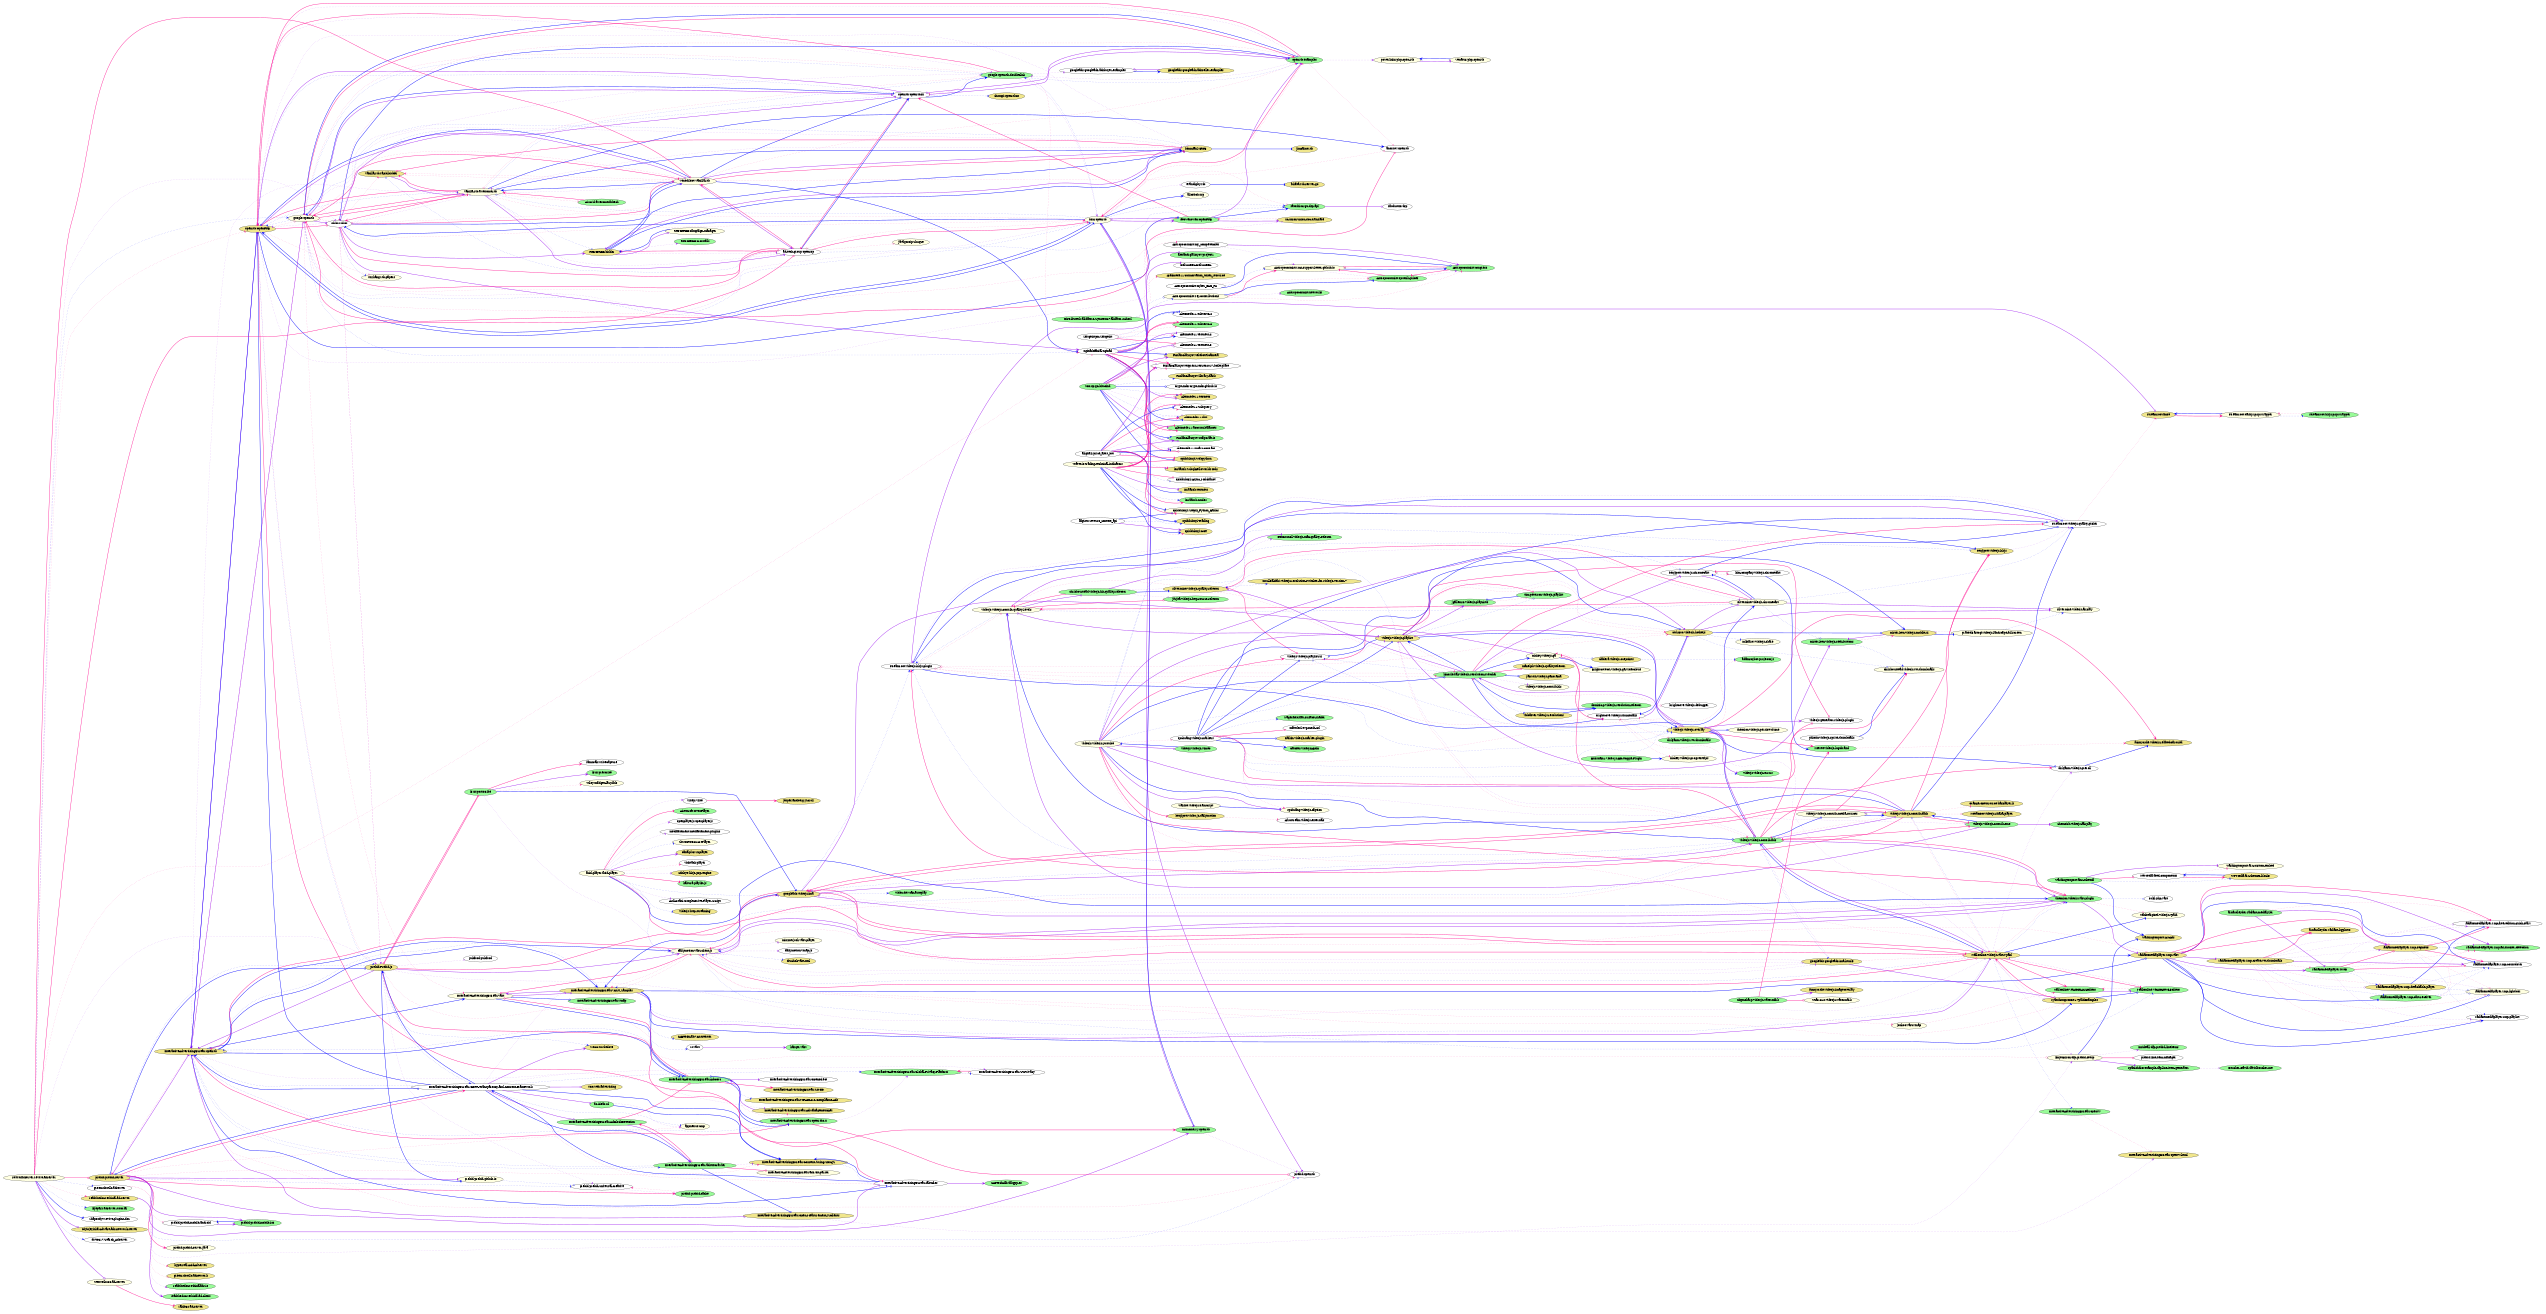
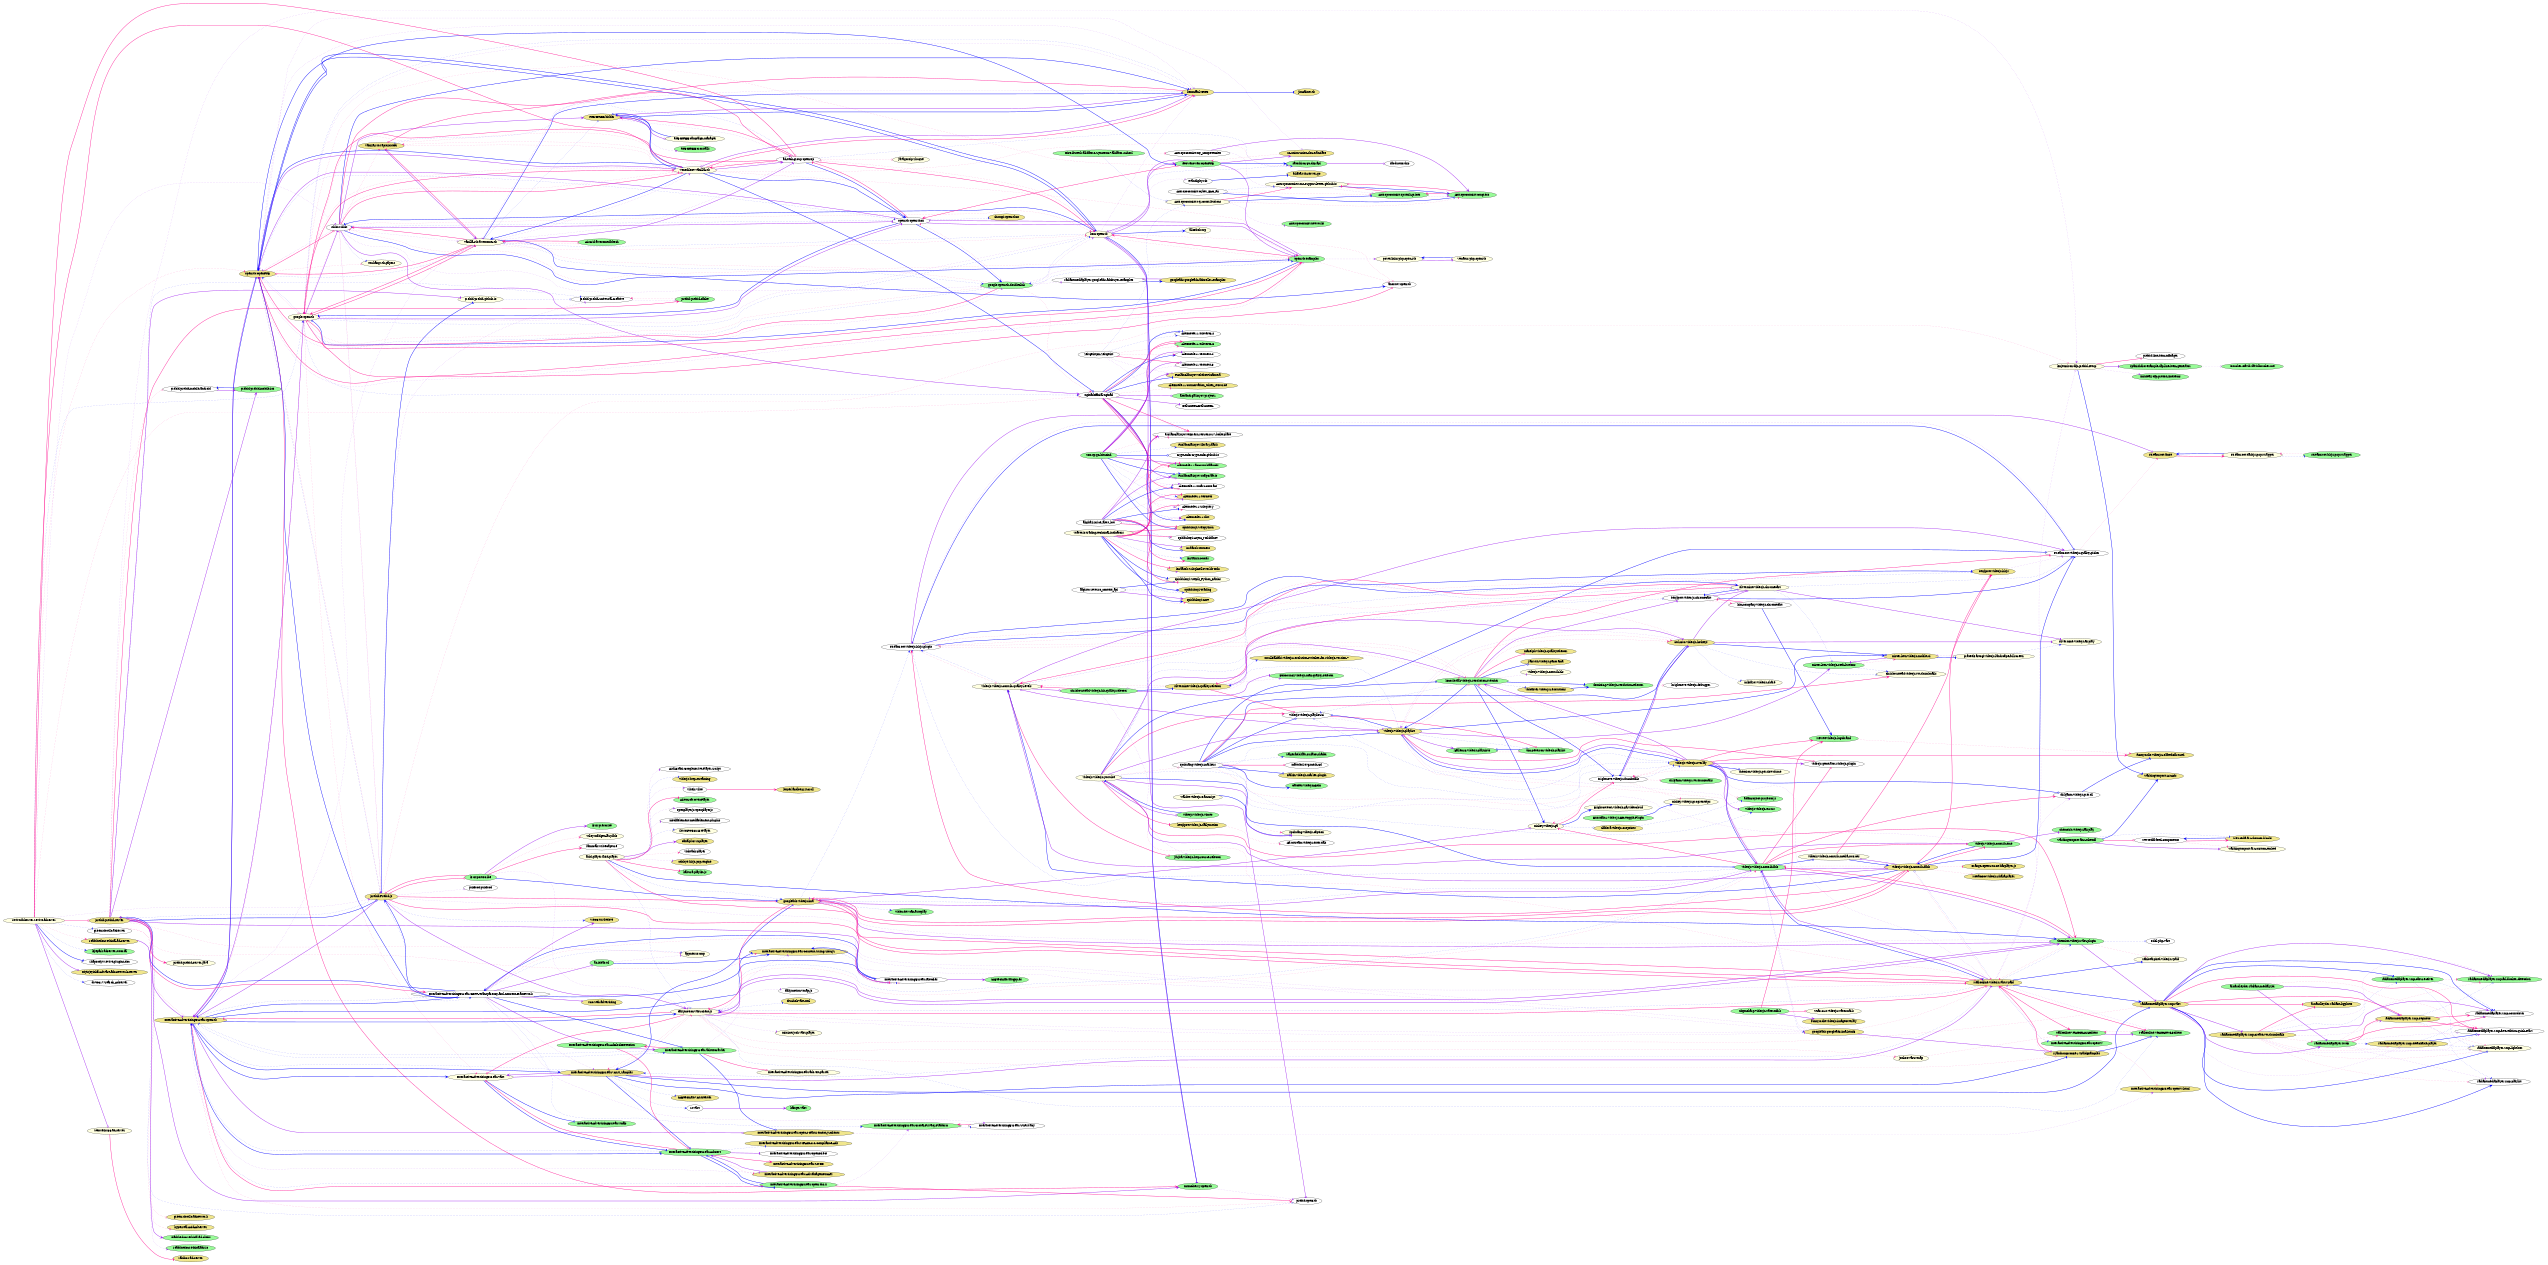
(1098, 71) -> (1099, 280)
(1137, 429) -> (1153, 520)
(1832, 738) -> none
